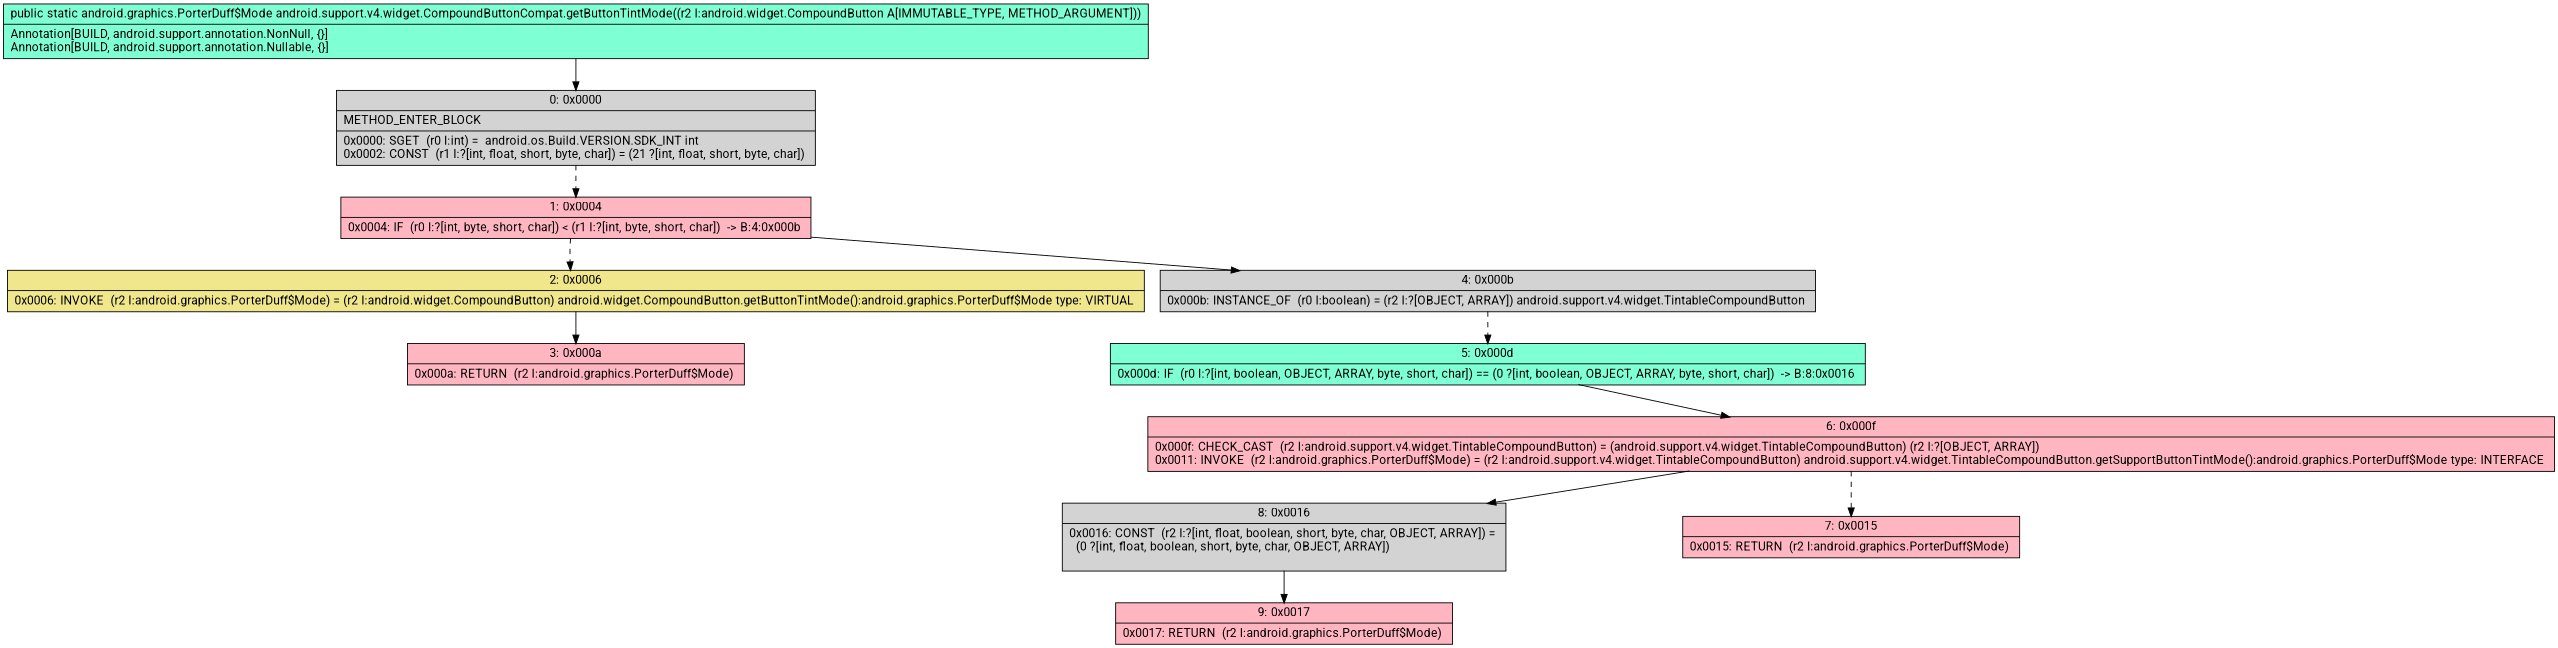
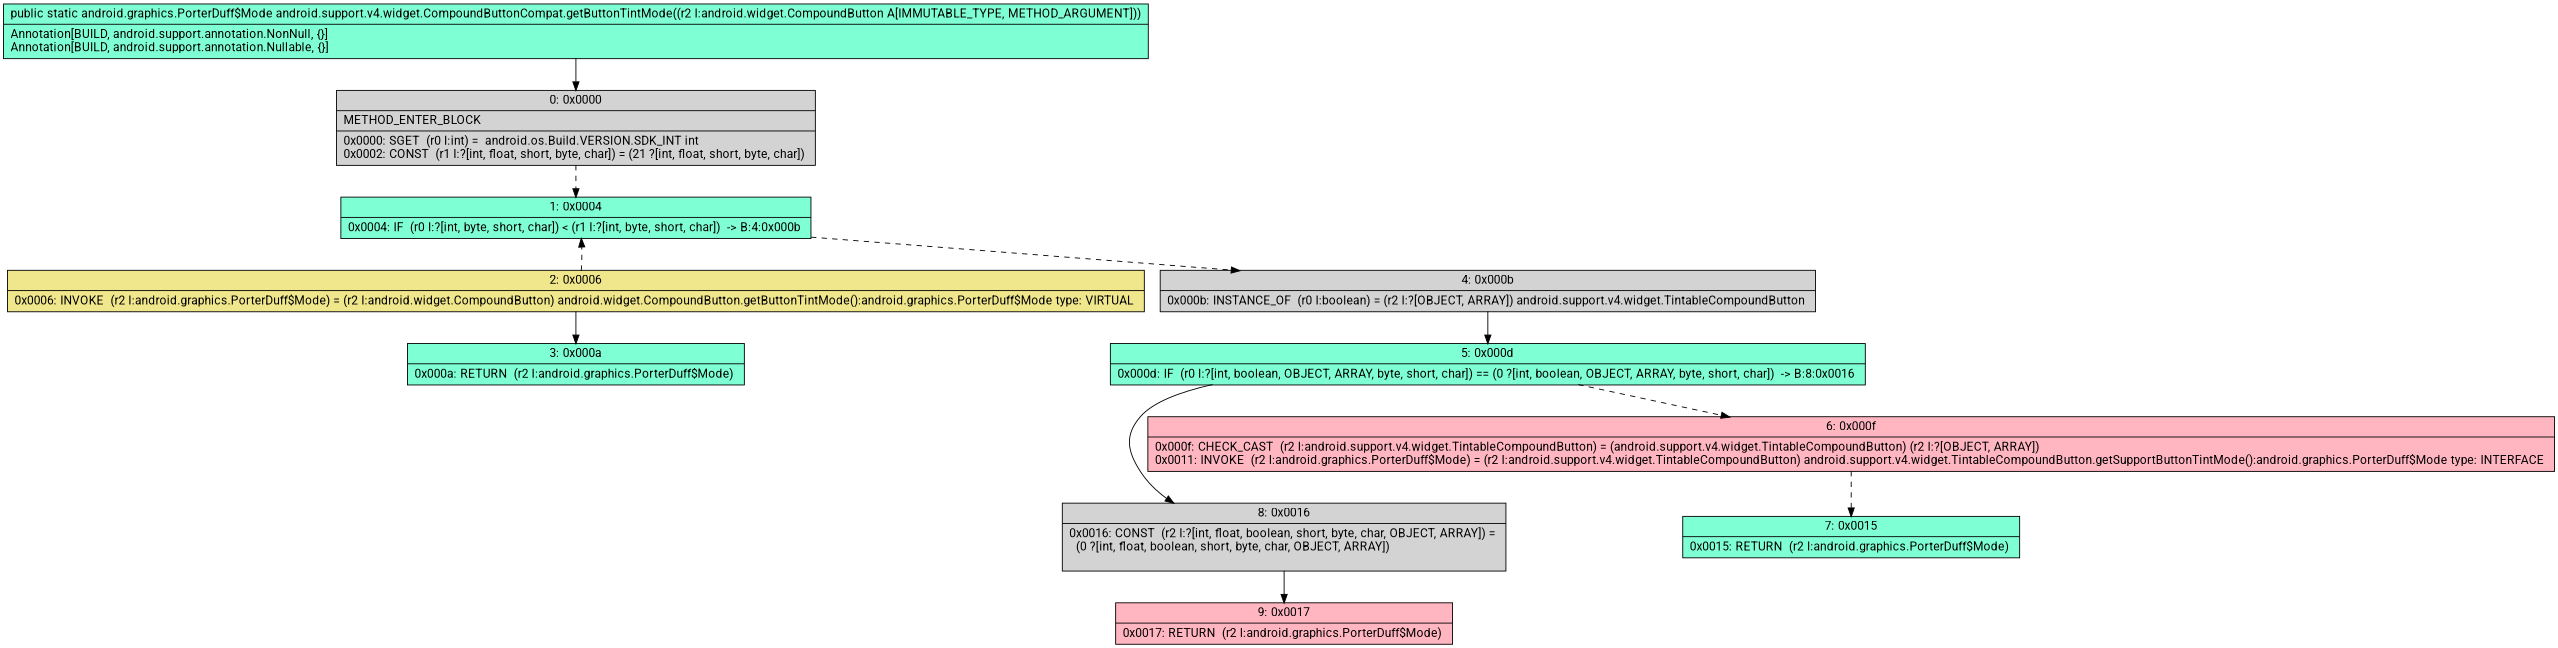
(576, 218) -> (576, 218)
(570, 250) -> (582, 259)
(1021, 254) -> (1021, 254)
(1488, 323) -> (1488, 323)
(576, 364) -> (576, 364)
(1650, 400) -> (1650, 400)
(1593, 487) -> (1135, 424)
(1851, 537) -> (1851, 537)
